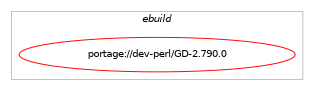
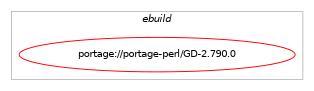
(157, 55) -> (157, 55)
